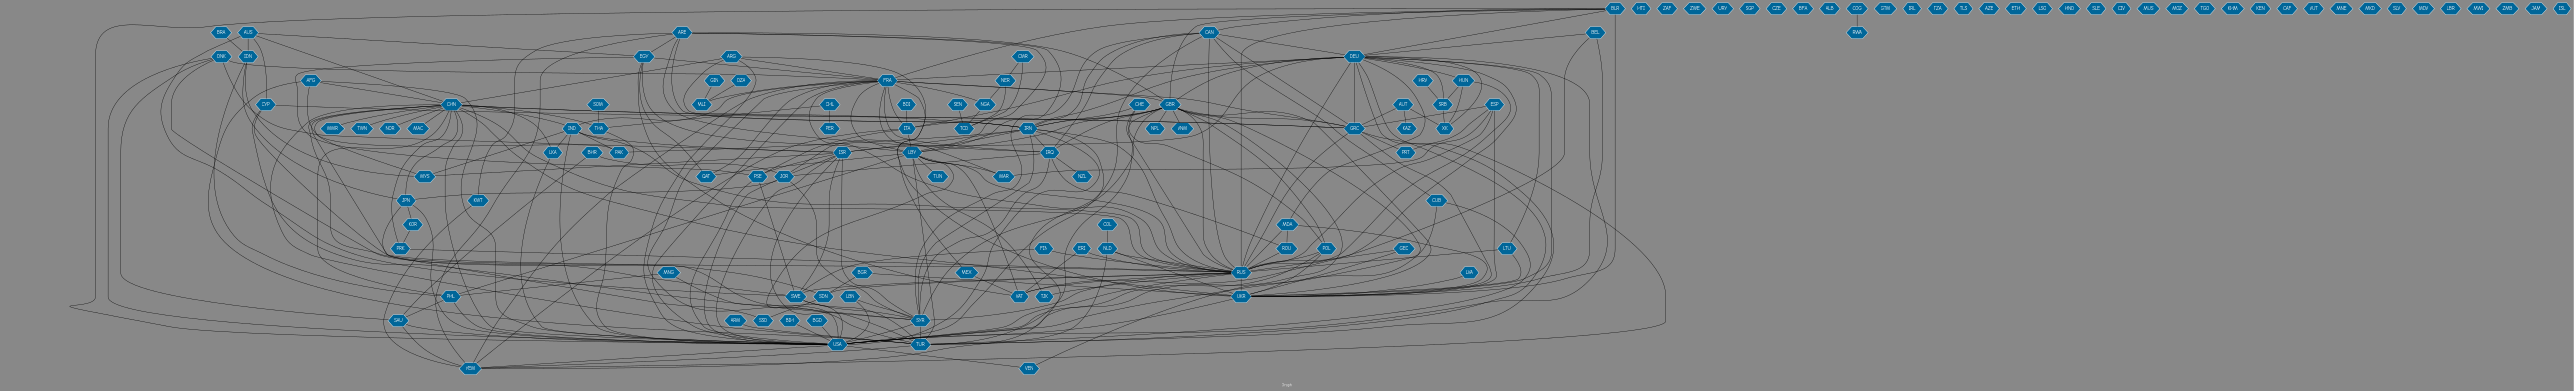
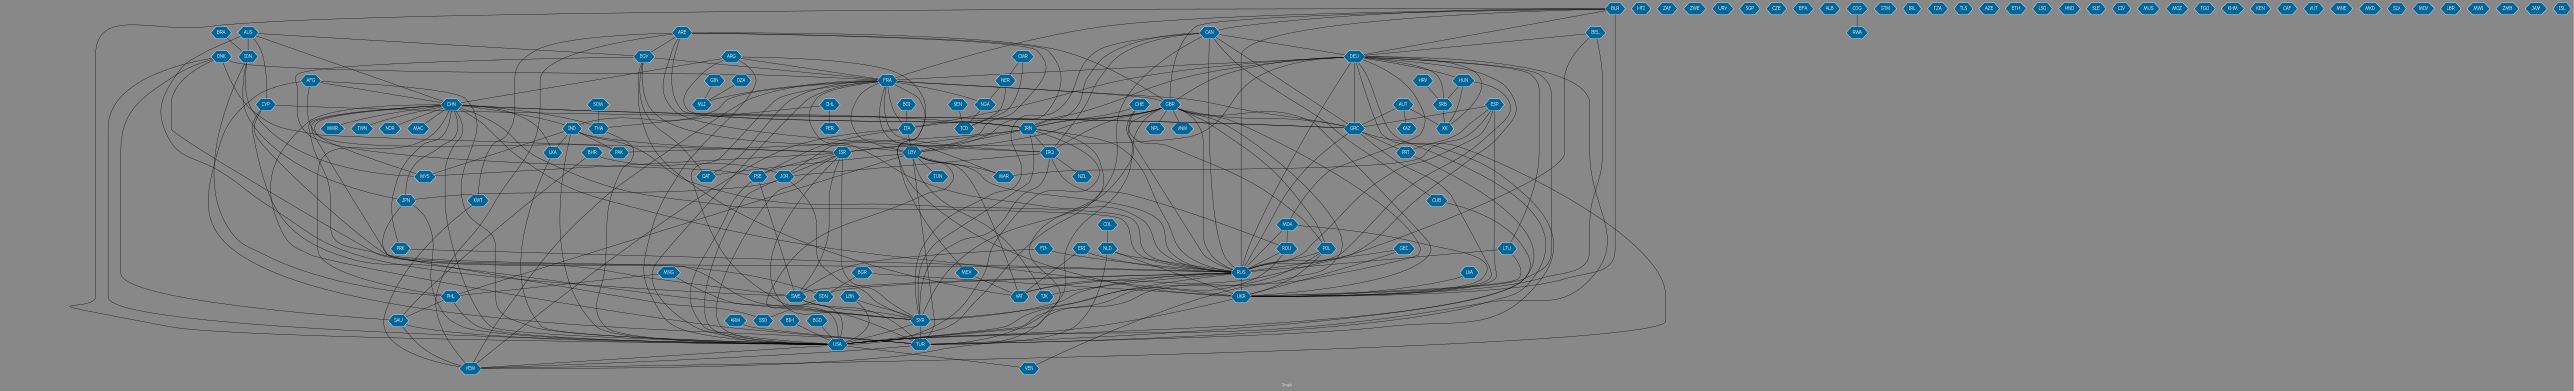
(413, 225) -> none
(652, 249) -> (707, 221)
none -> (1202, 290)
(1161, 301) -> (1260, 324)
